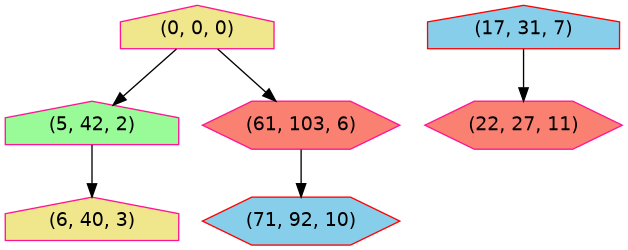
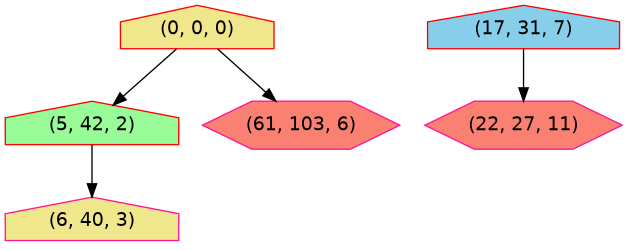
(197, 29) -> (197, 29)
(92, 125) -> (92, 125)
(301, 221) -> none
